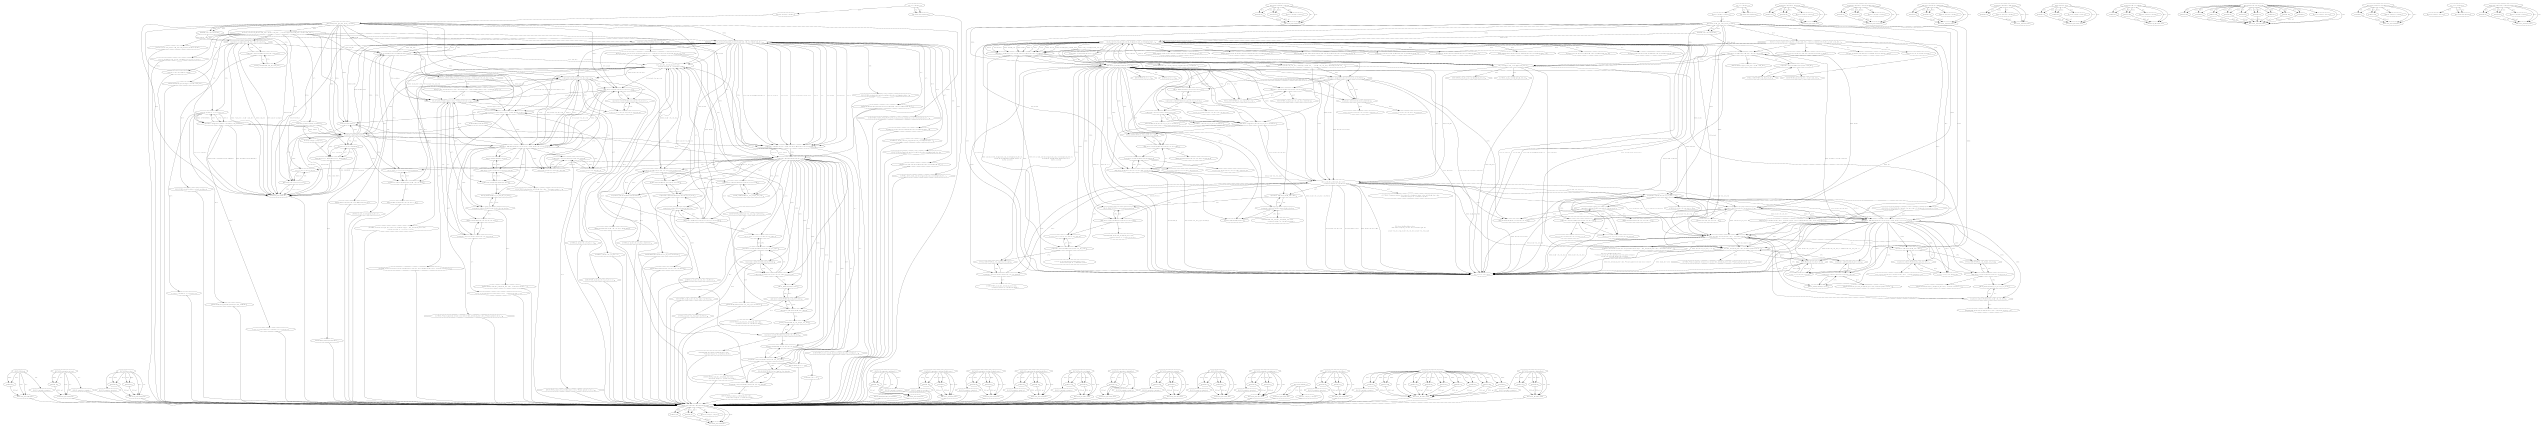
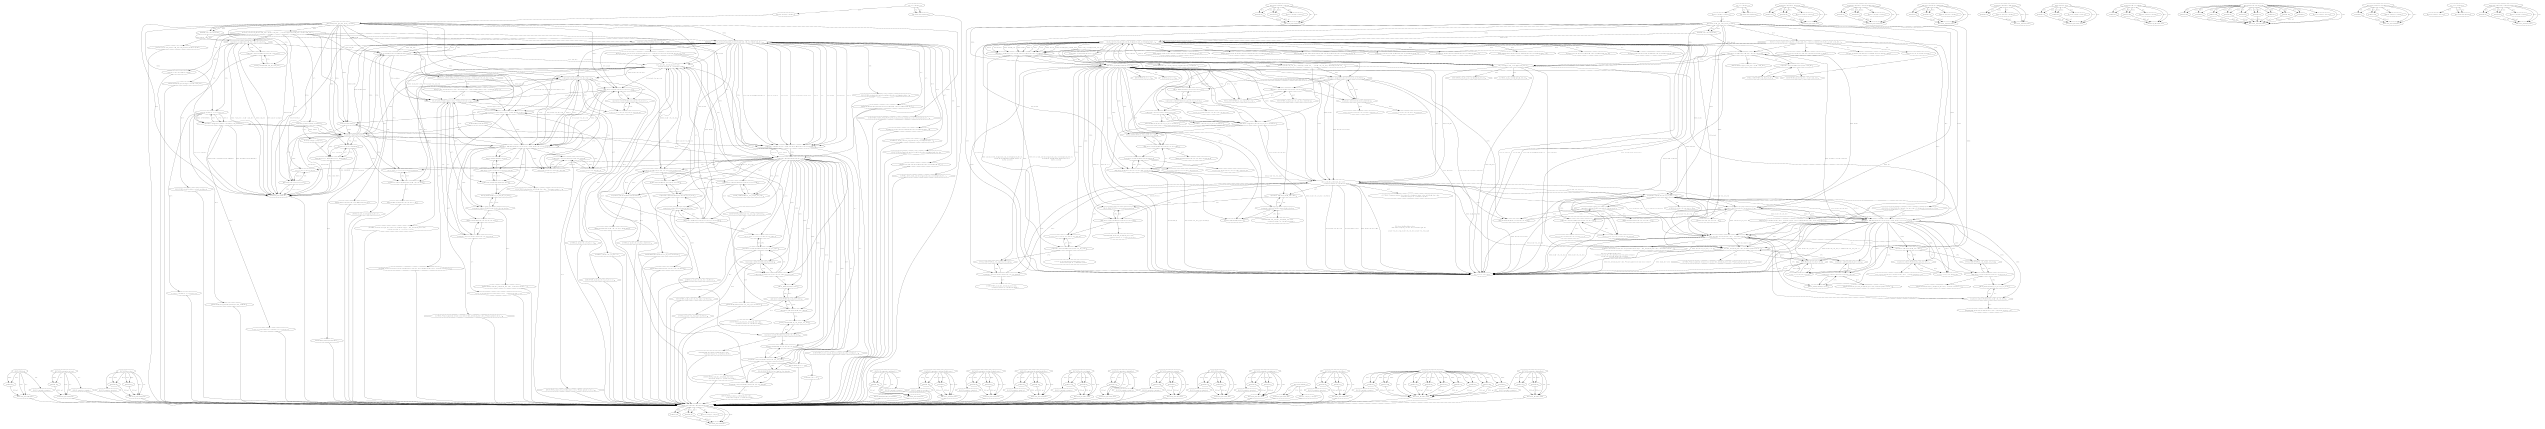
(179, 59) -> none
(353, 129) -> (347, 129)
